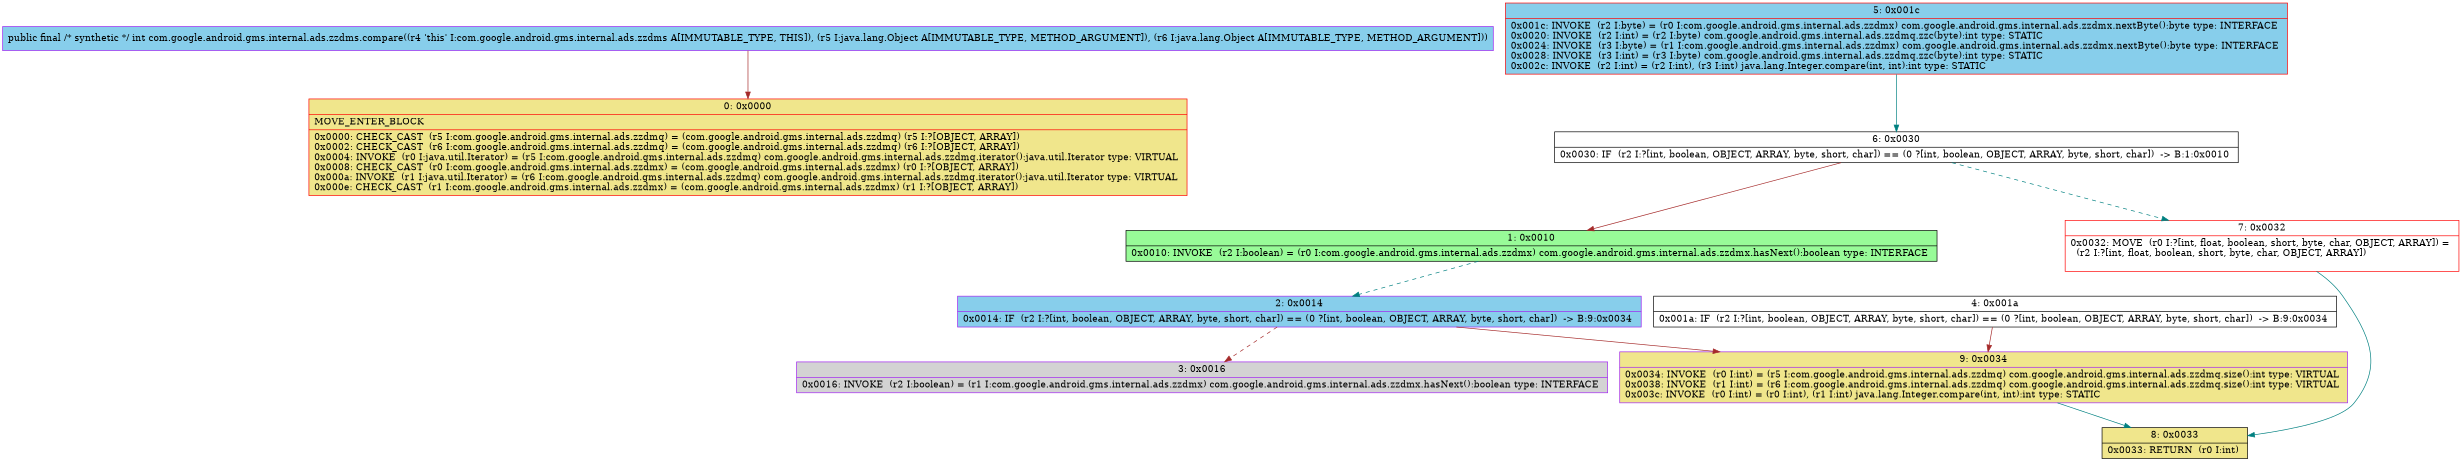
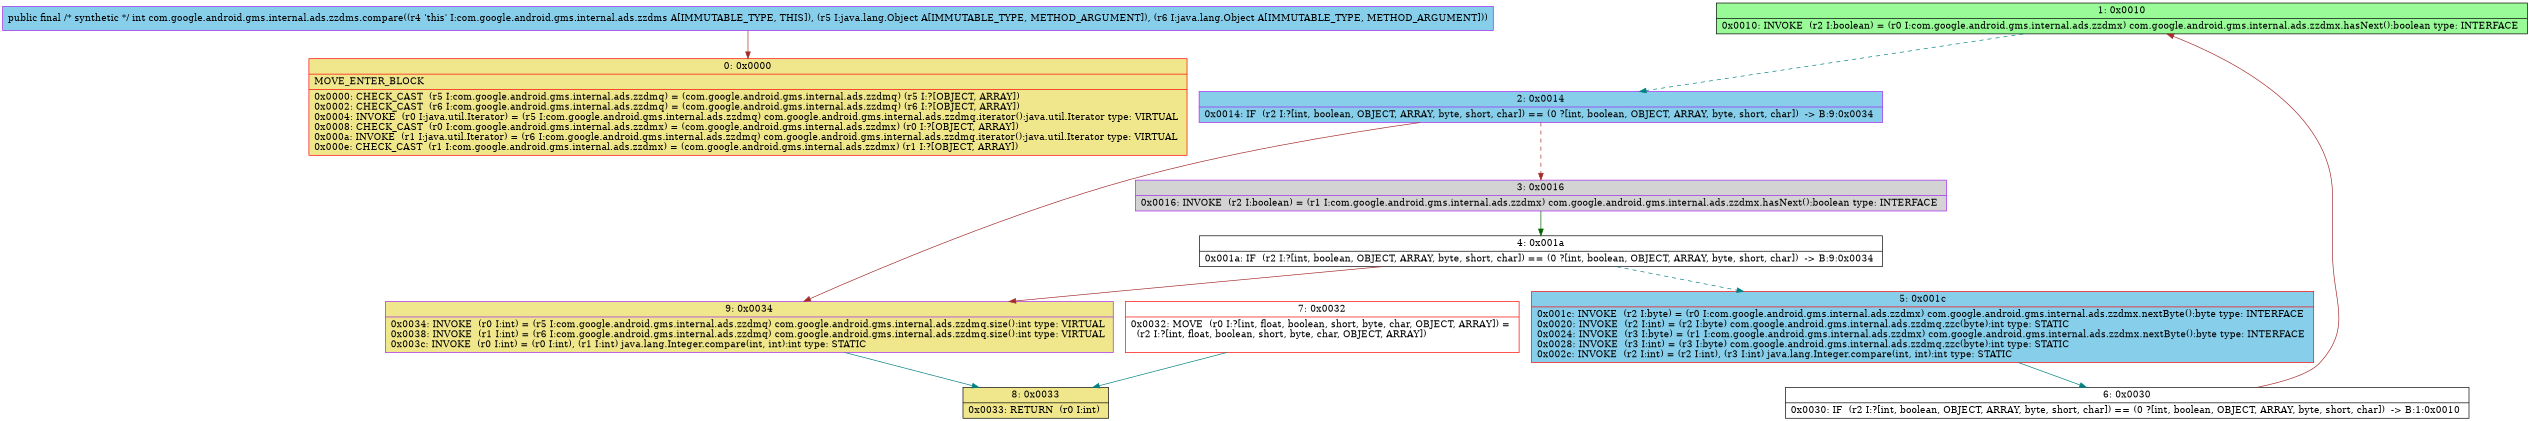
(2057, 191) -> none
none -> (1541, 220)
none -> (1677, 278)
